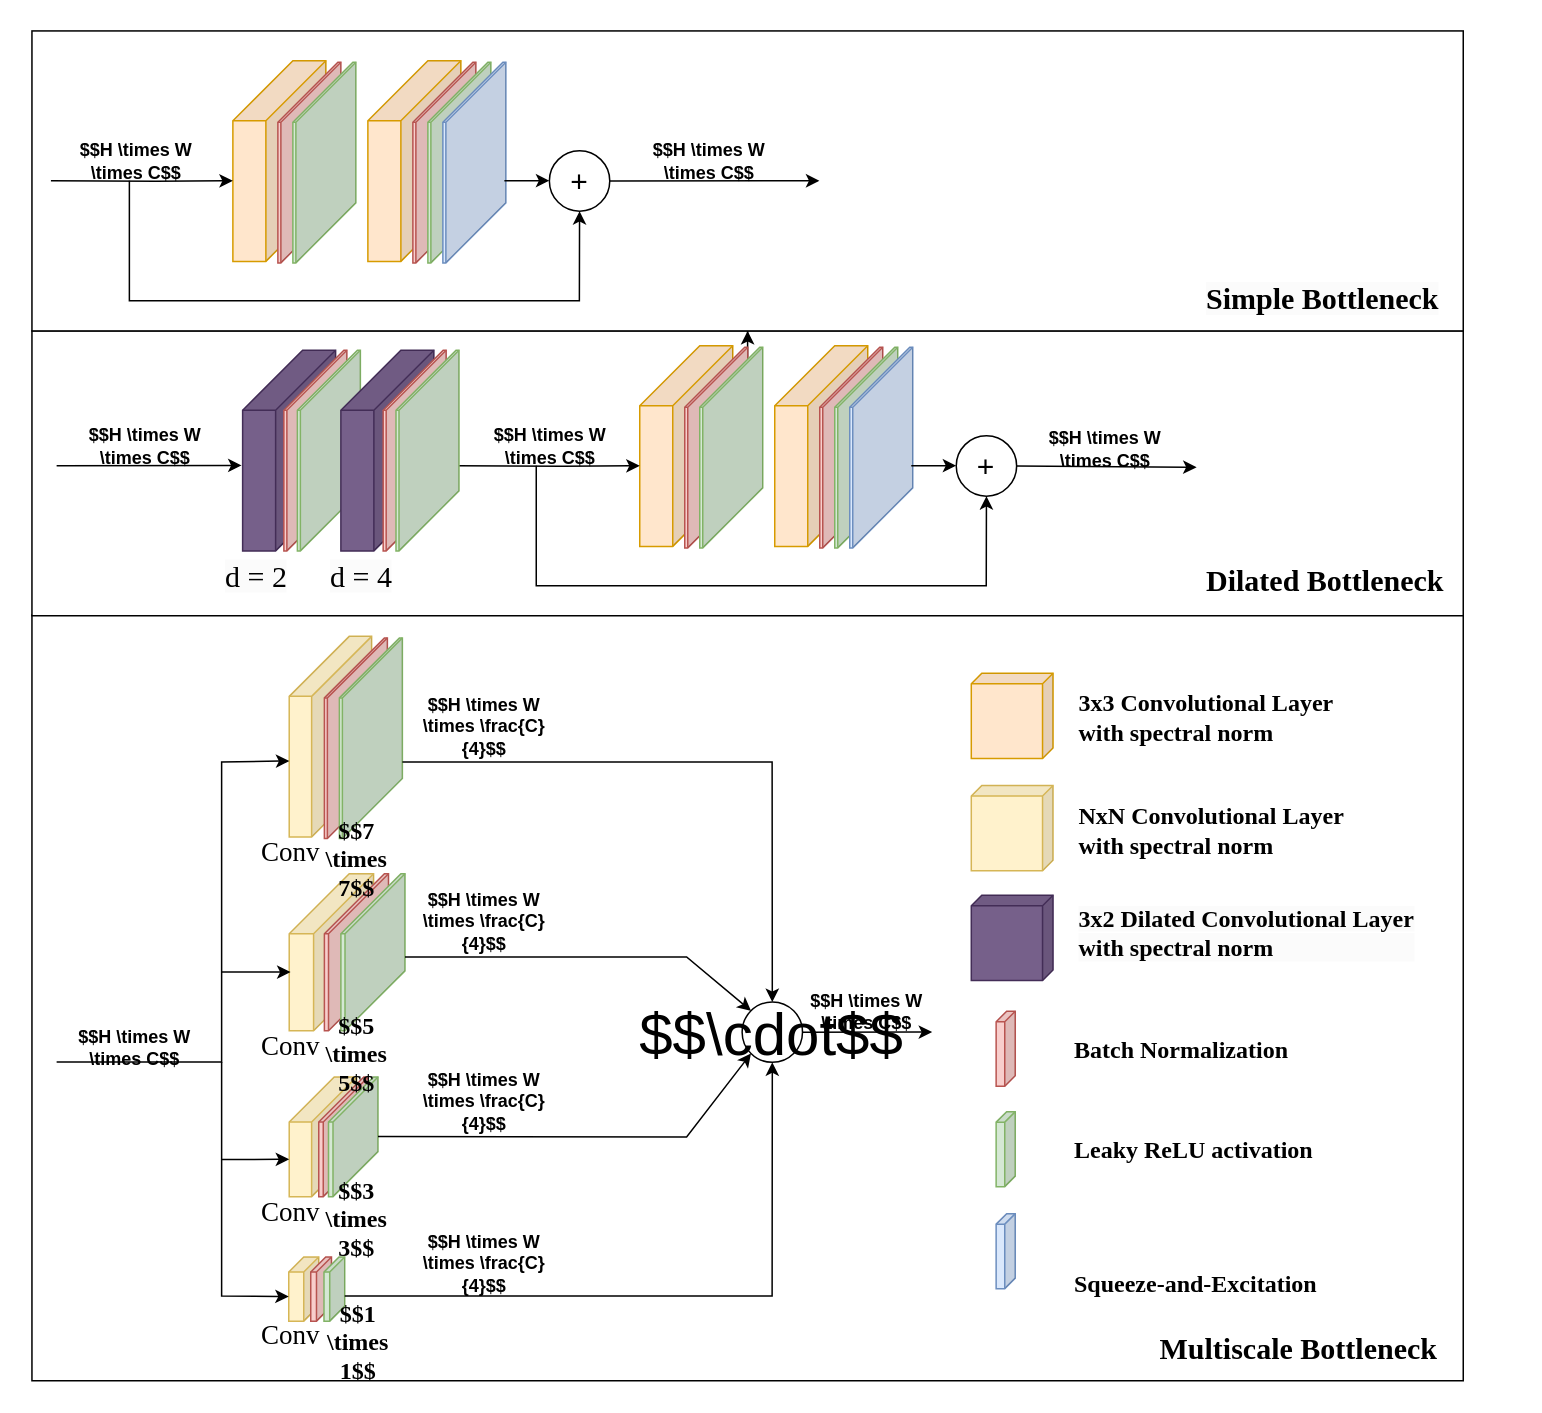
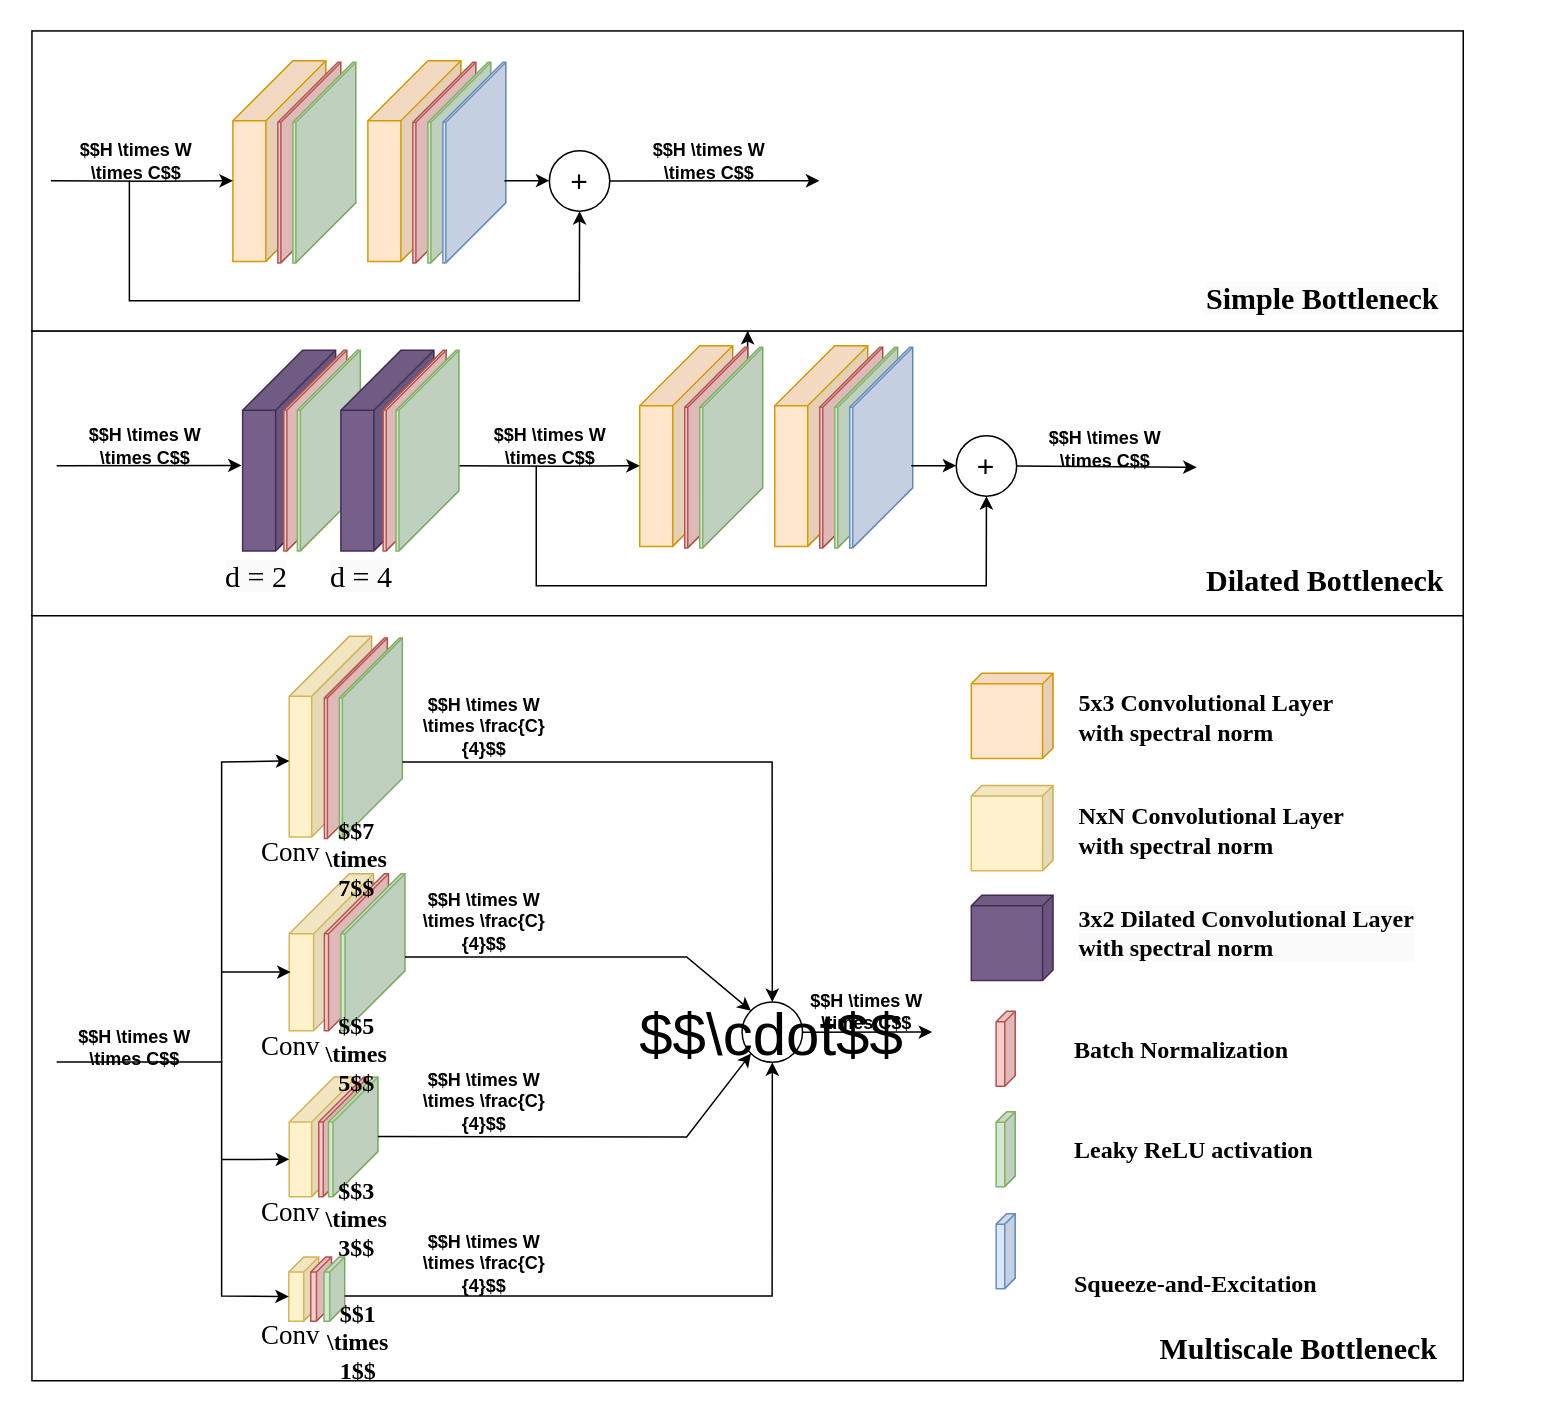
(1183, 718) -> (1183, 718)
